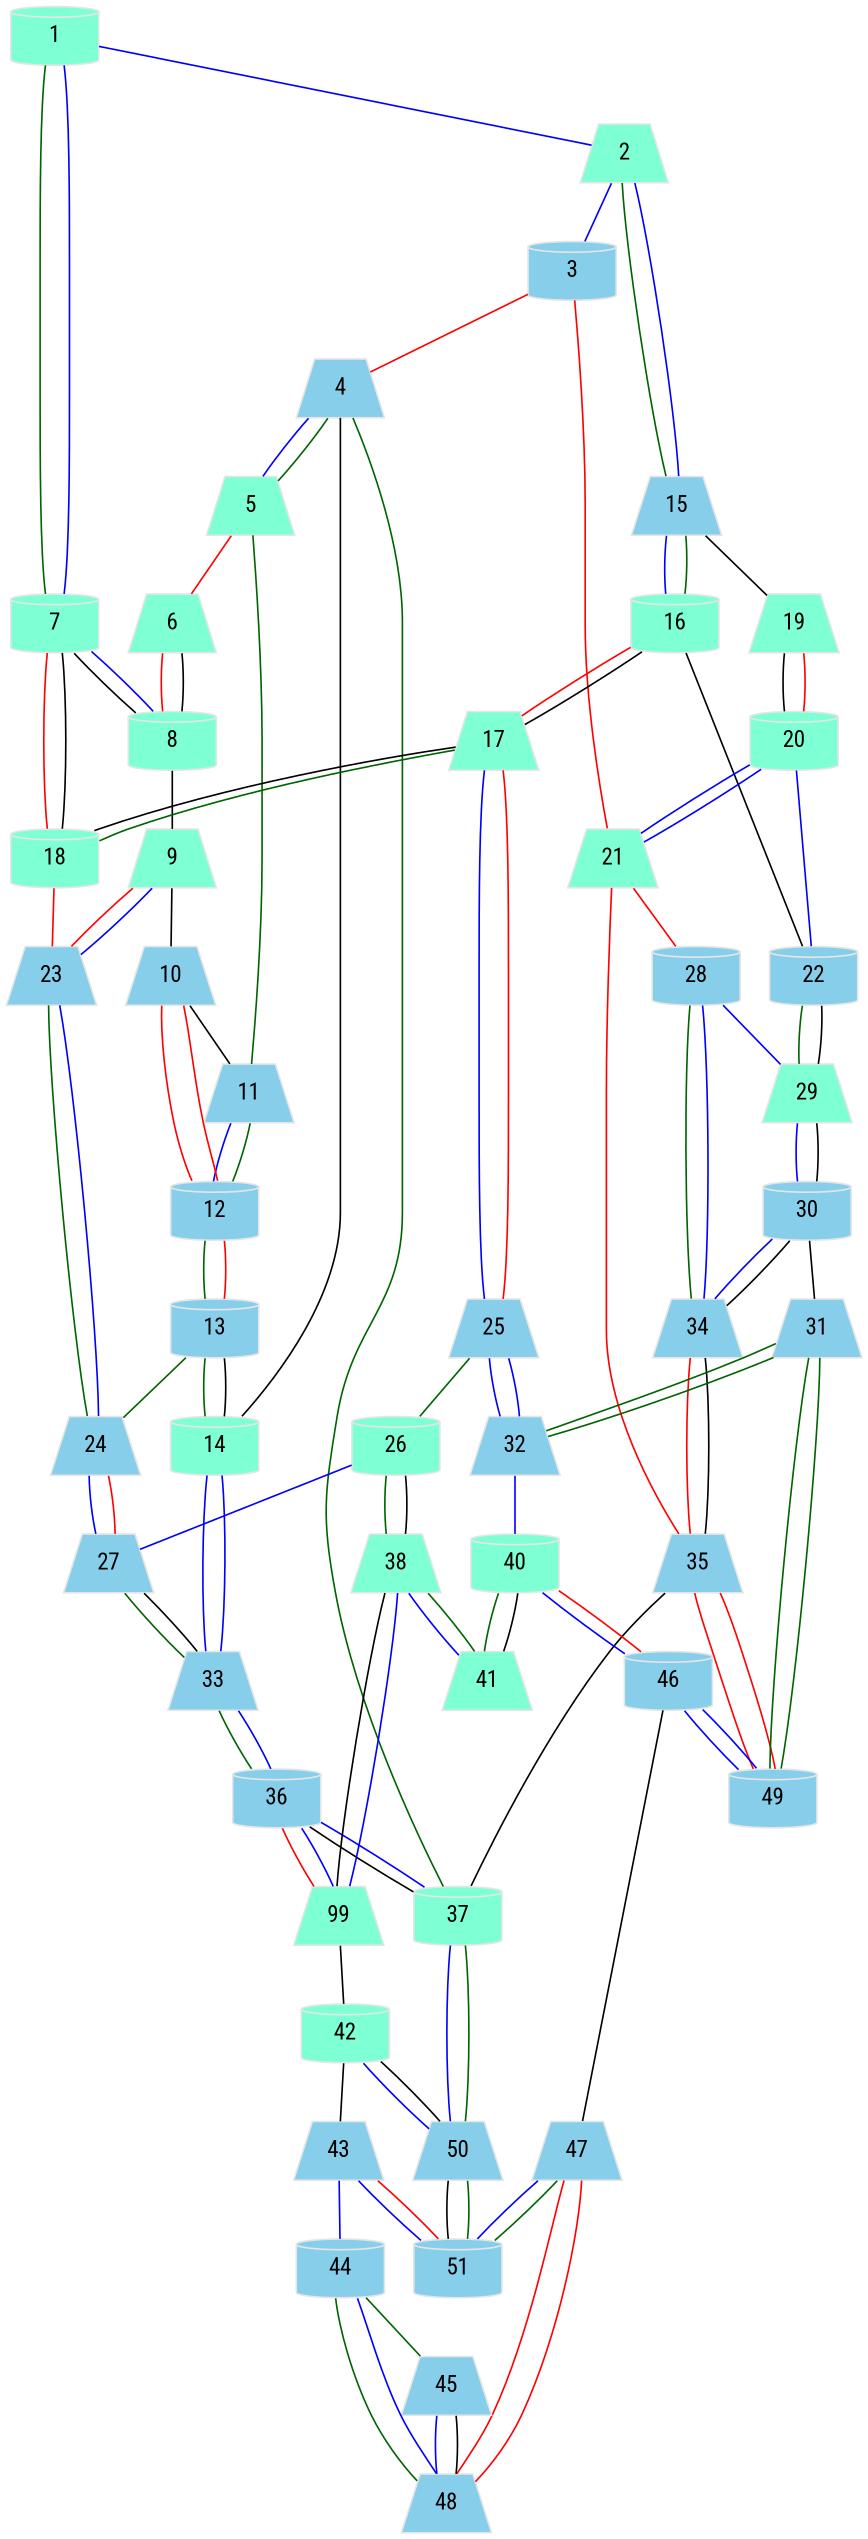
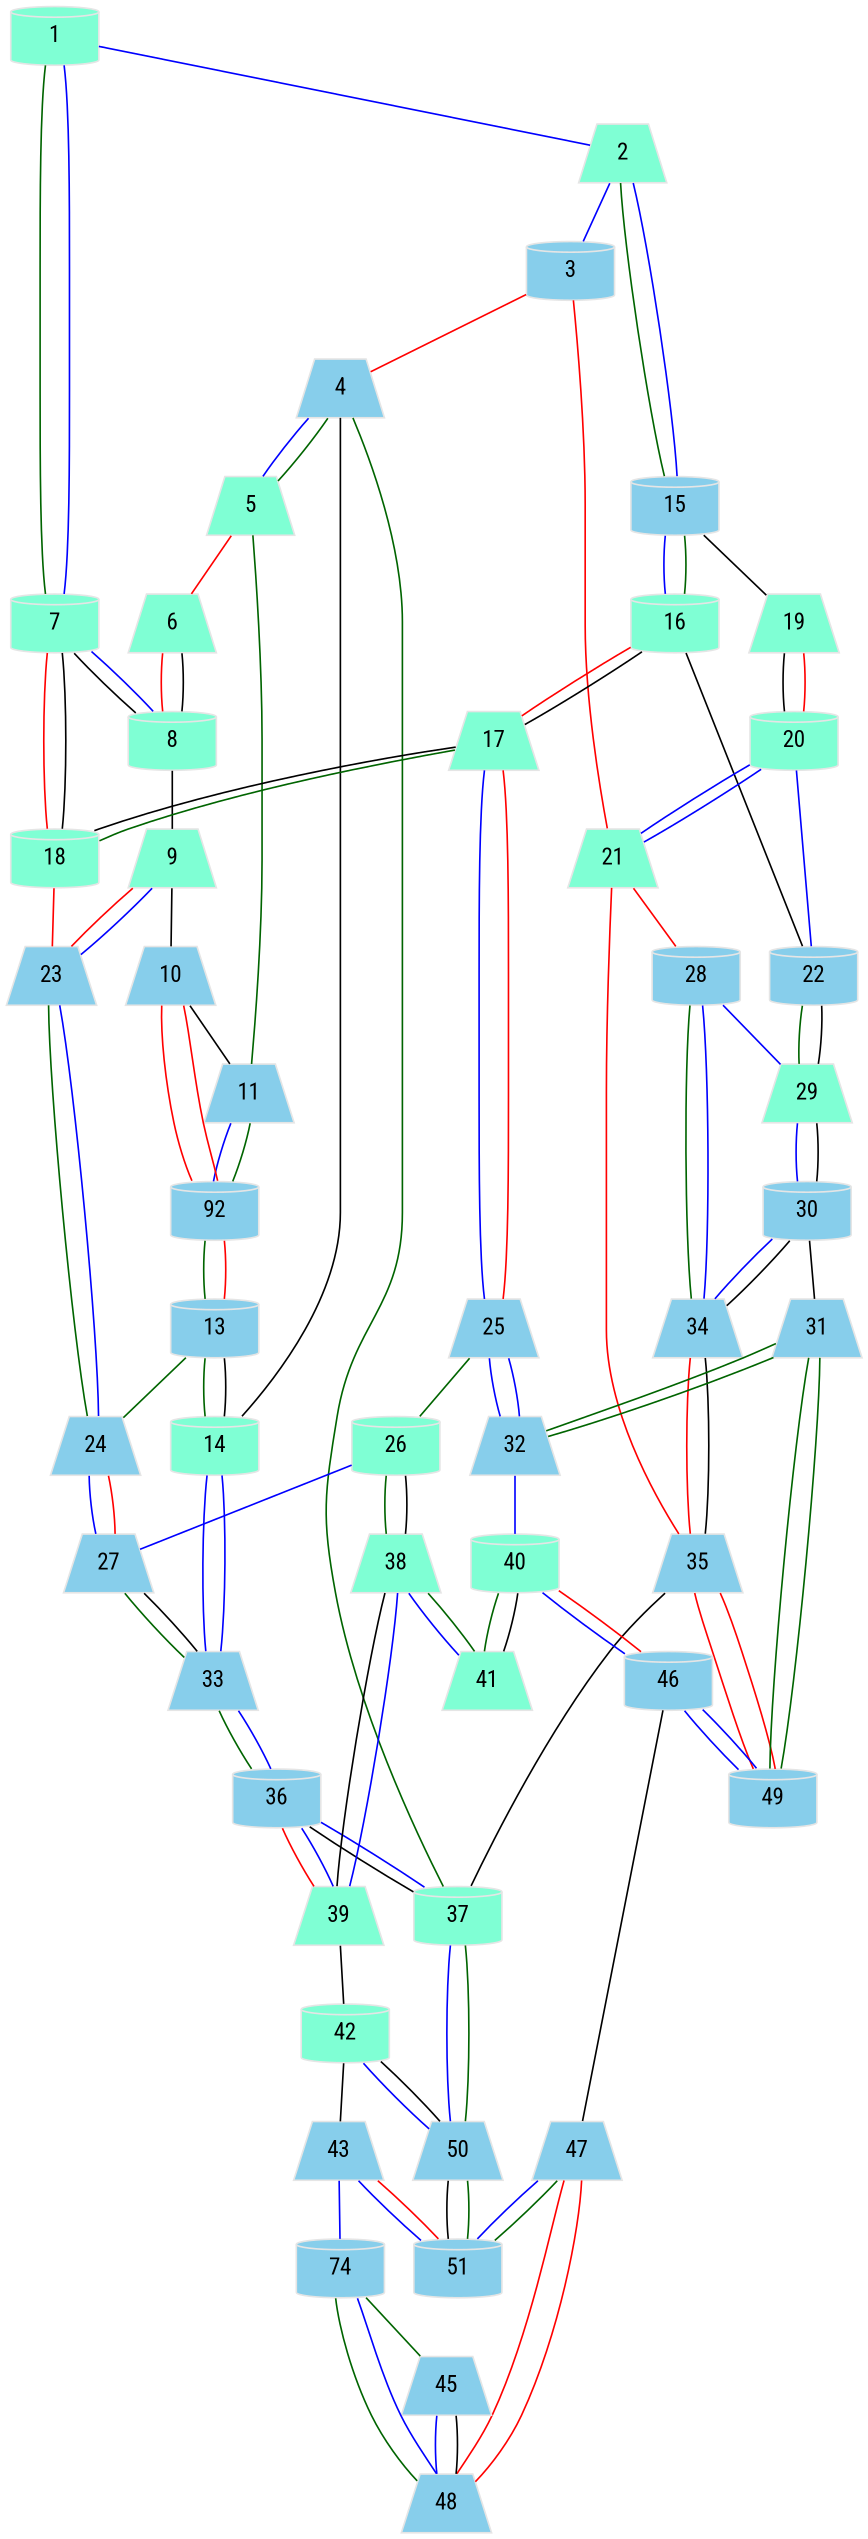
(677, 506) -> (675, 506)
(215, 1211) -> (215, 1211)
(339, 1916) -> (339, 1916)
(340, 2268) -> (340, 2268)
